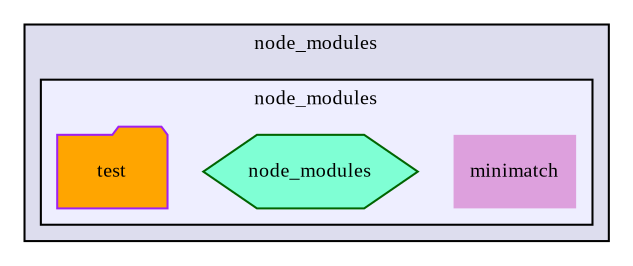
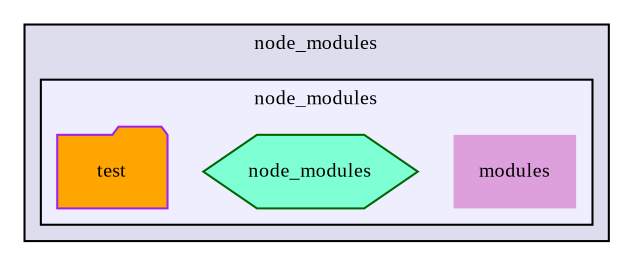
(515, 172) -> (515, 172)
